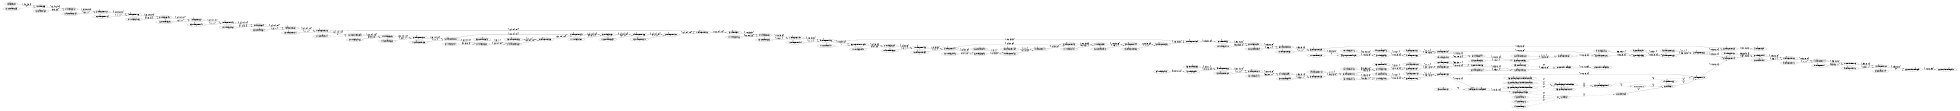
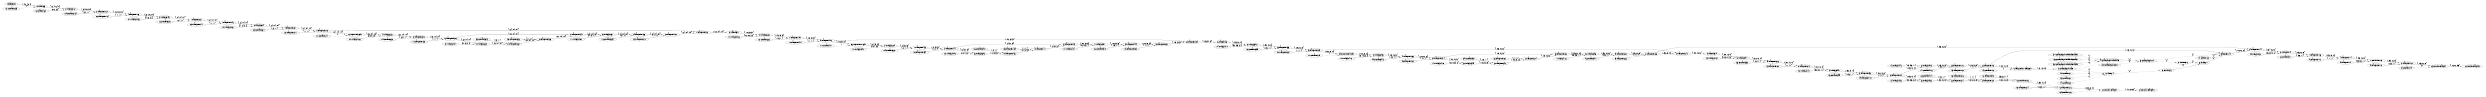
none -> (1726, 56)
